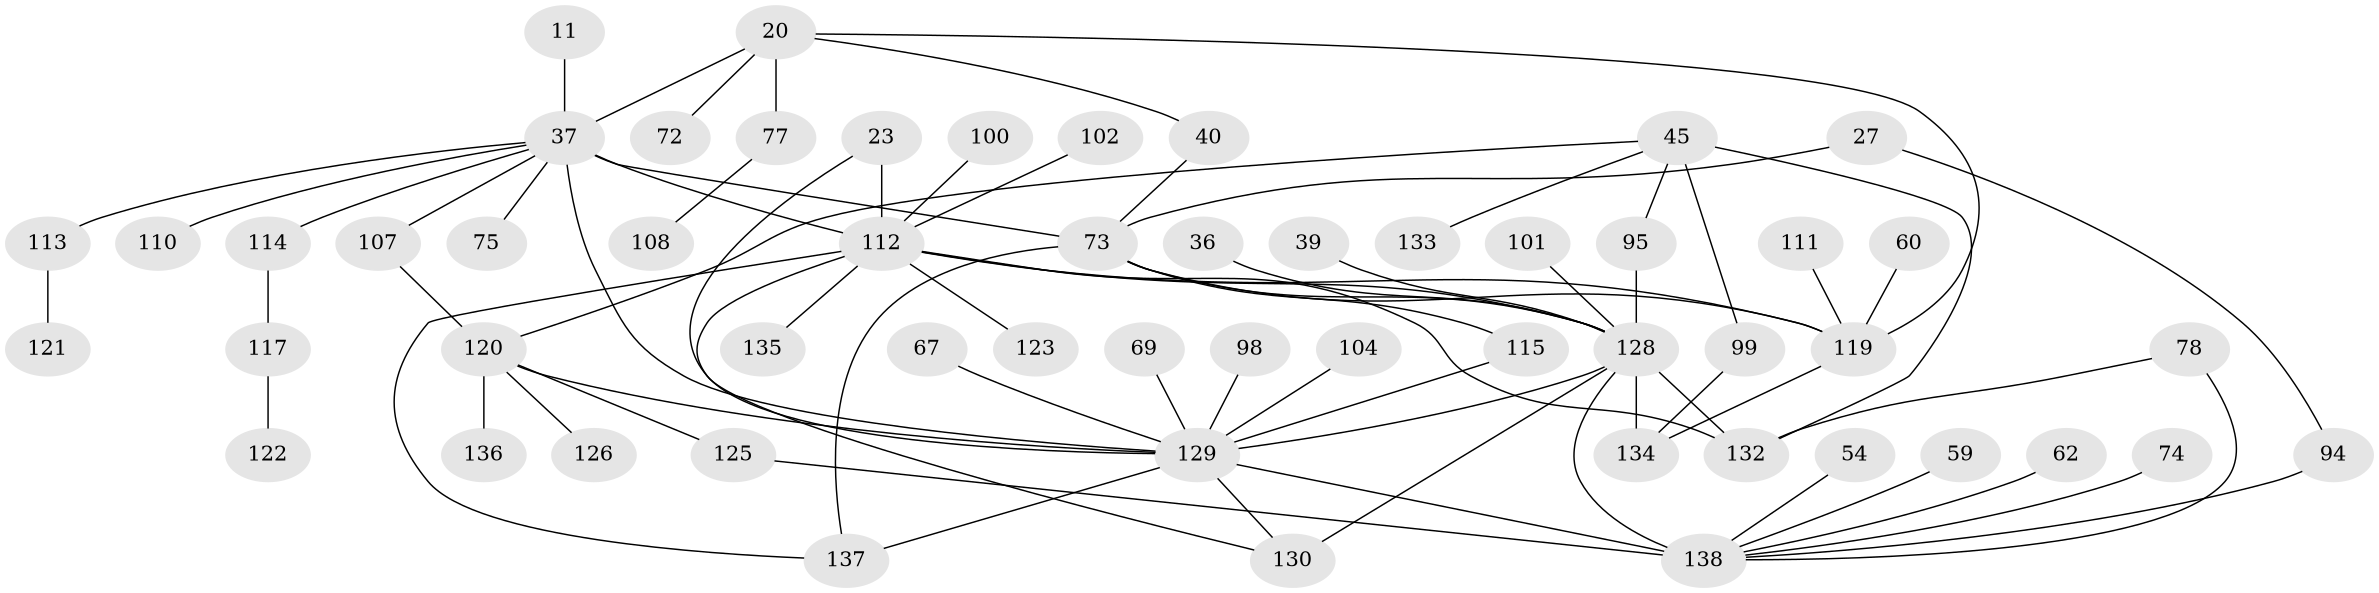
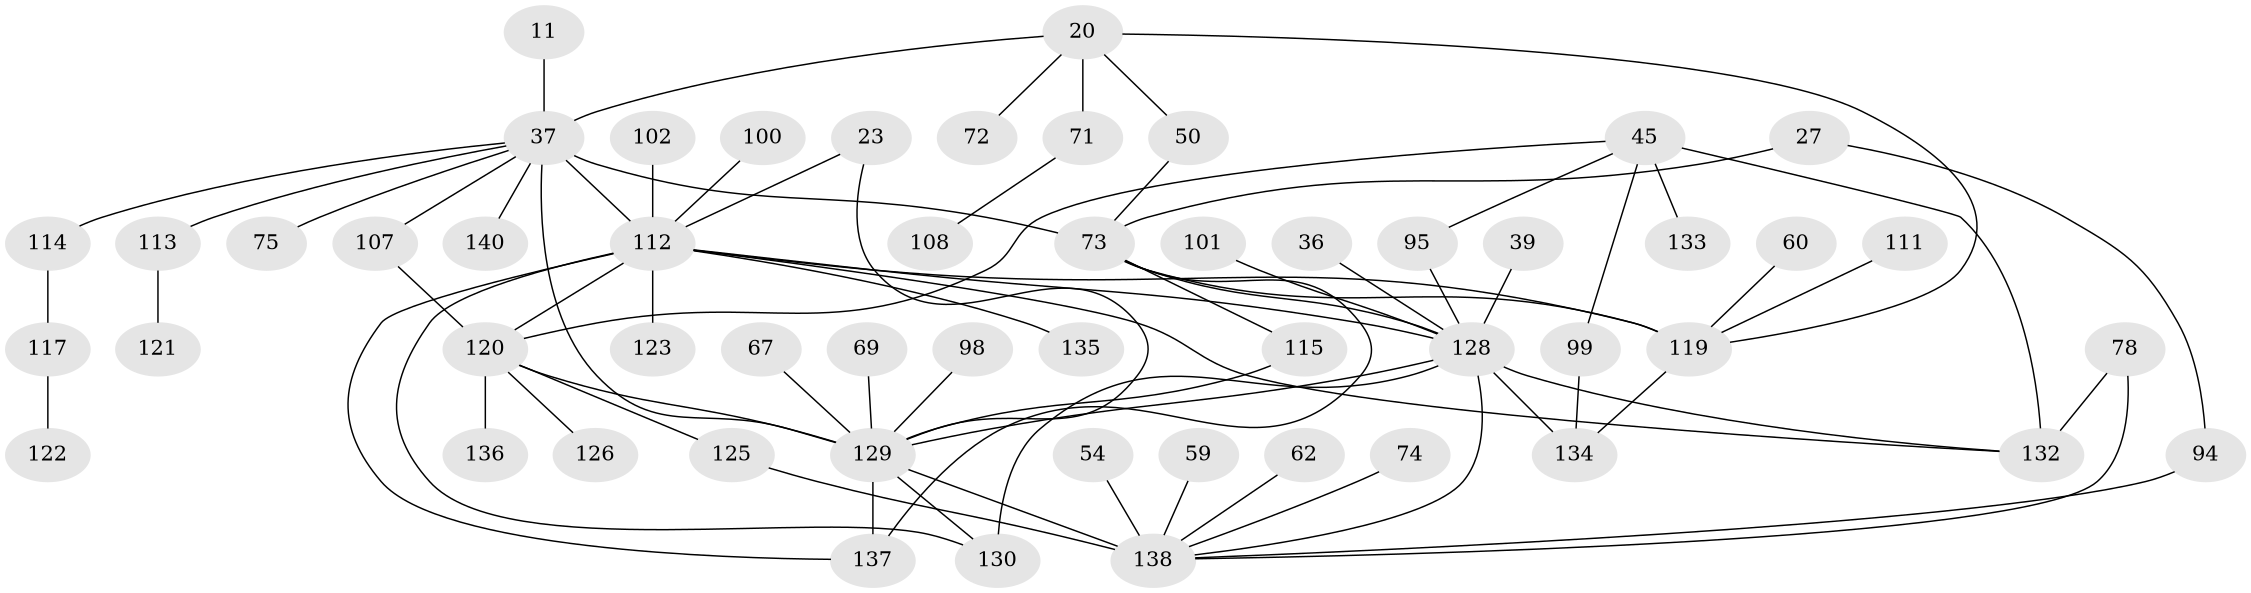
(776, 138) -> (1083, 138)
(1209, 138) -> (1189, 138)
(158, 244) -> (485, 244)
none -> (569, 296)
(1359, 349) -> none
